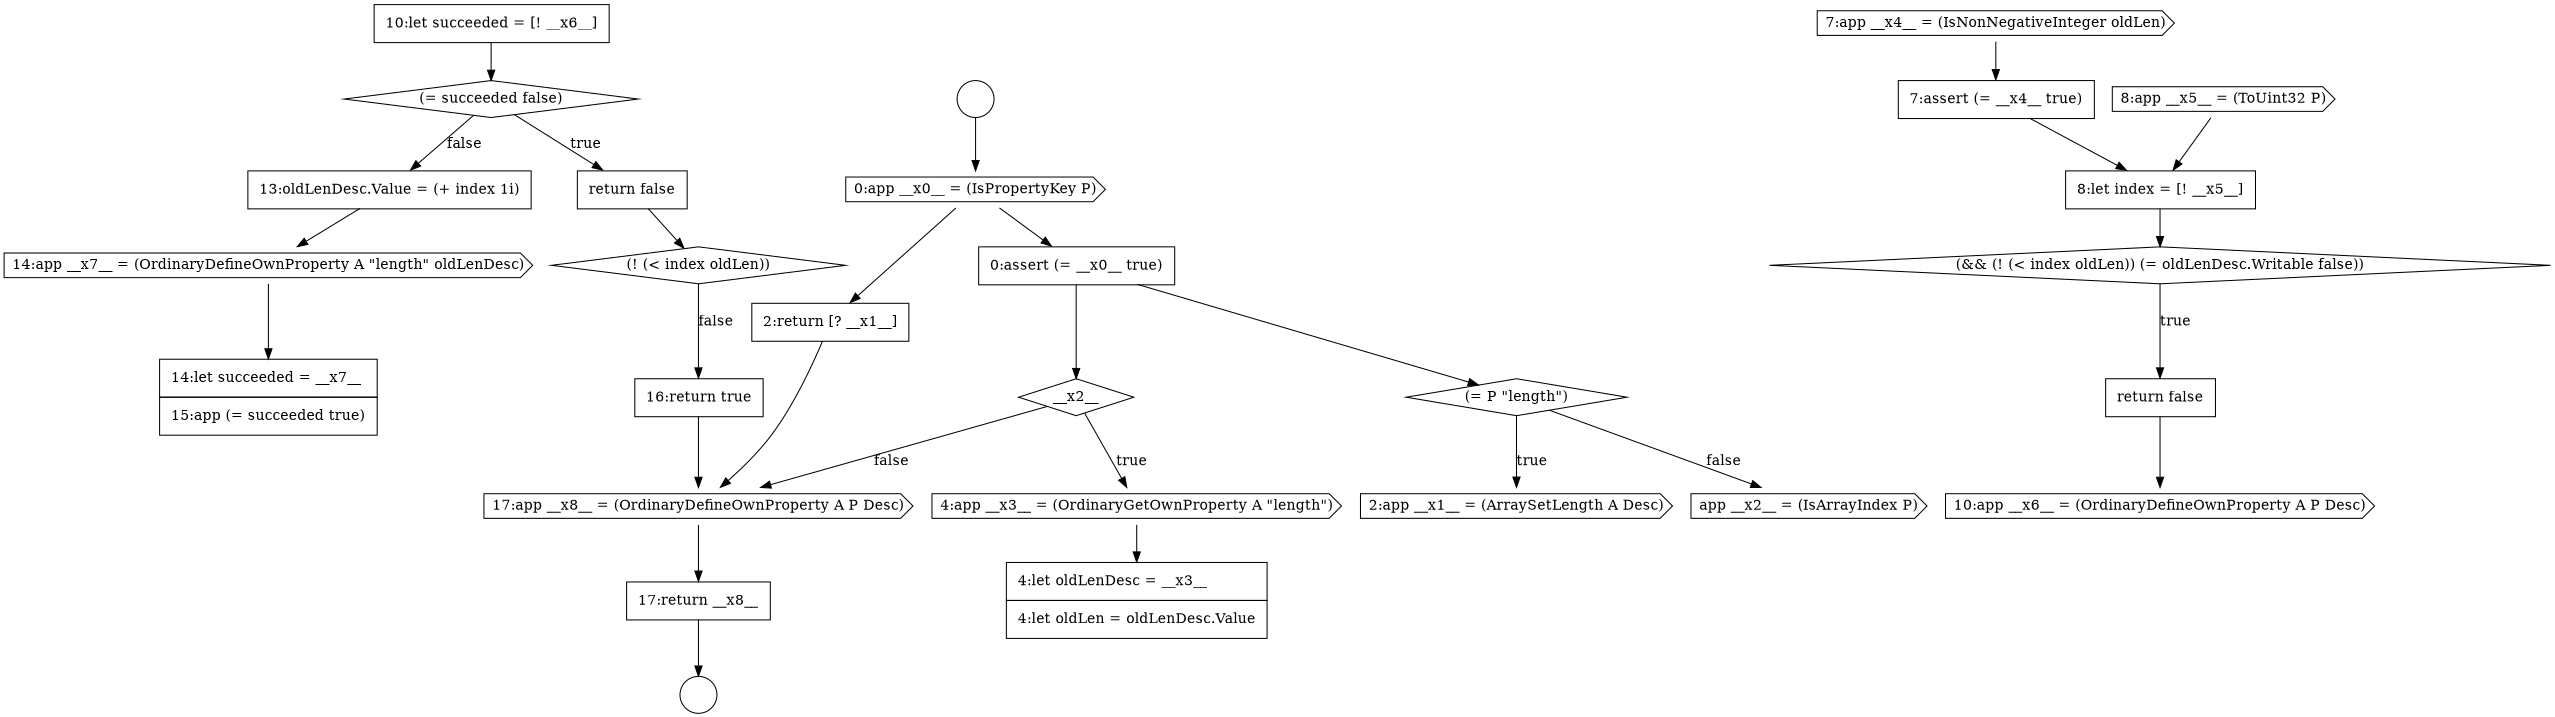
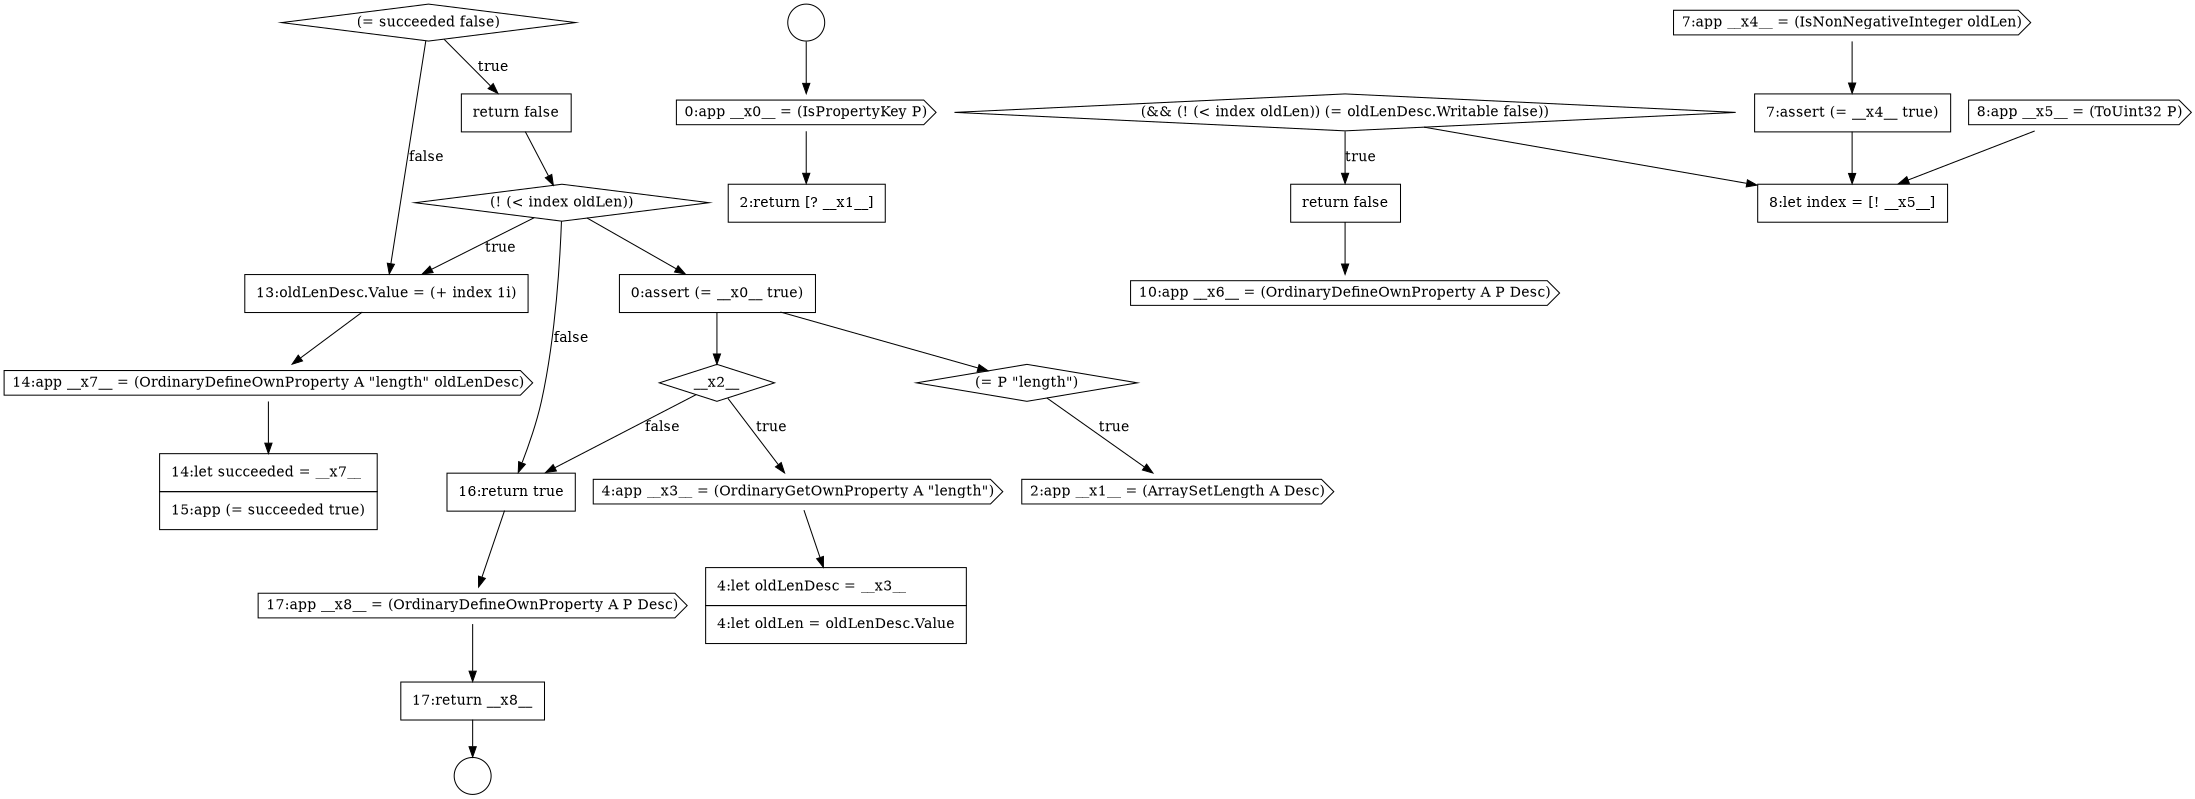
(491, 23) -> none
(2160, 223) -> (1585, 155)
(1021, 224) -> (632, 243)
none -> (483, 244)
(784, 417) -> none
(909, 445) -> (625, 431)
(1809, 506) -> none
